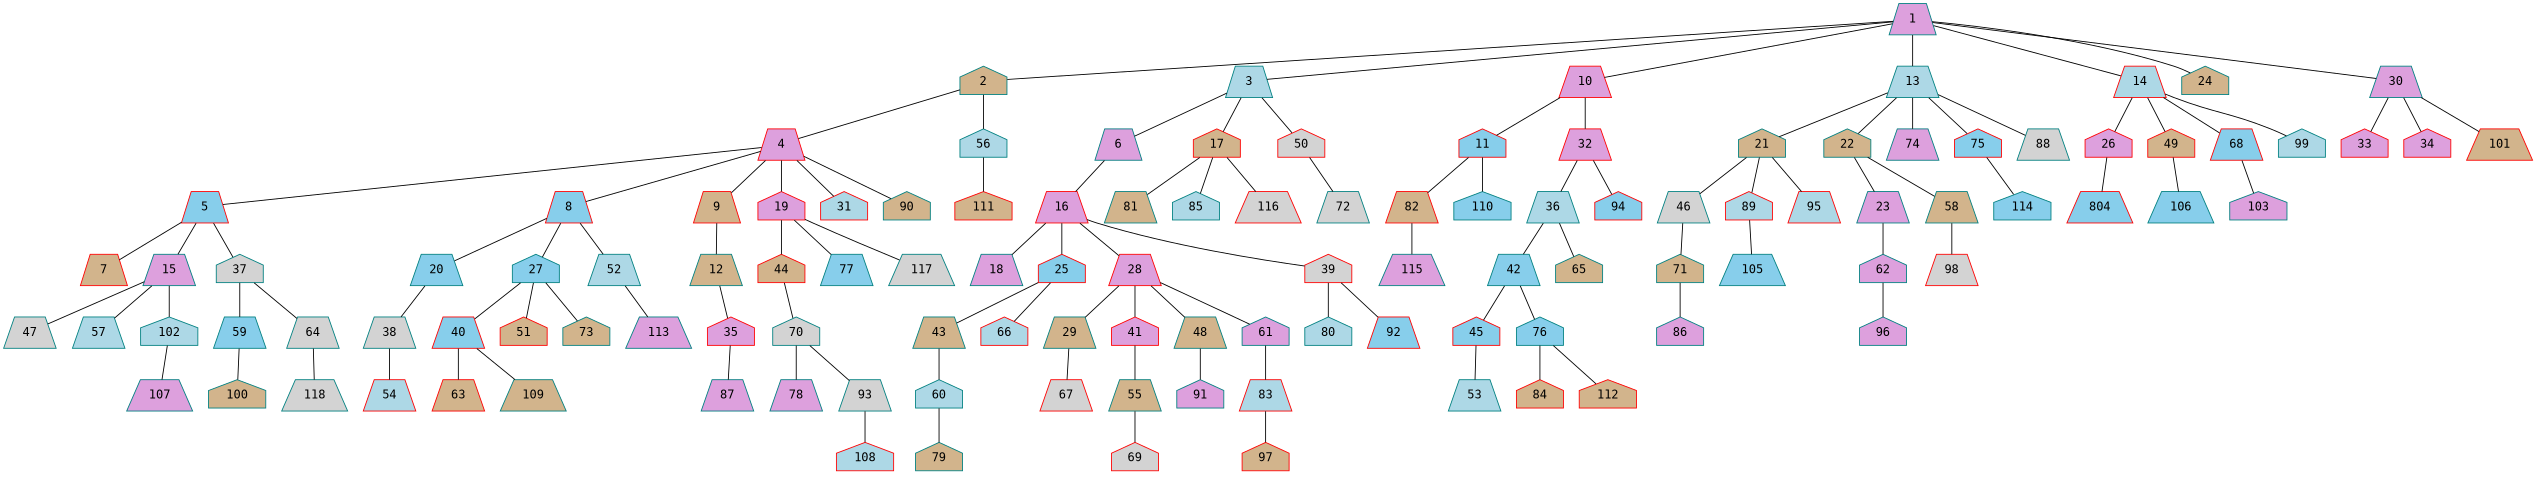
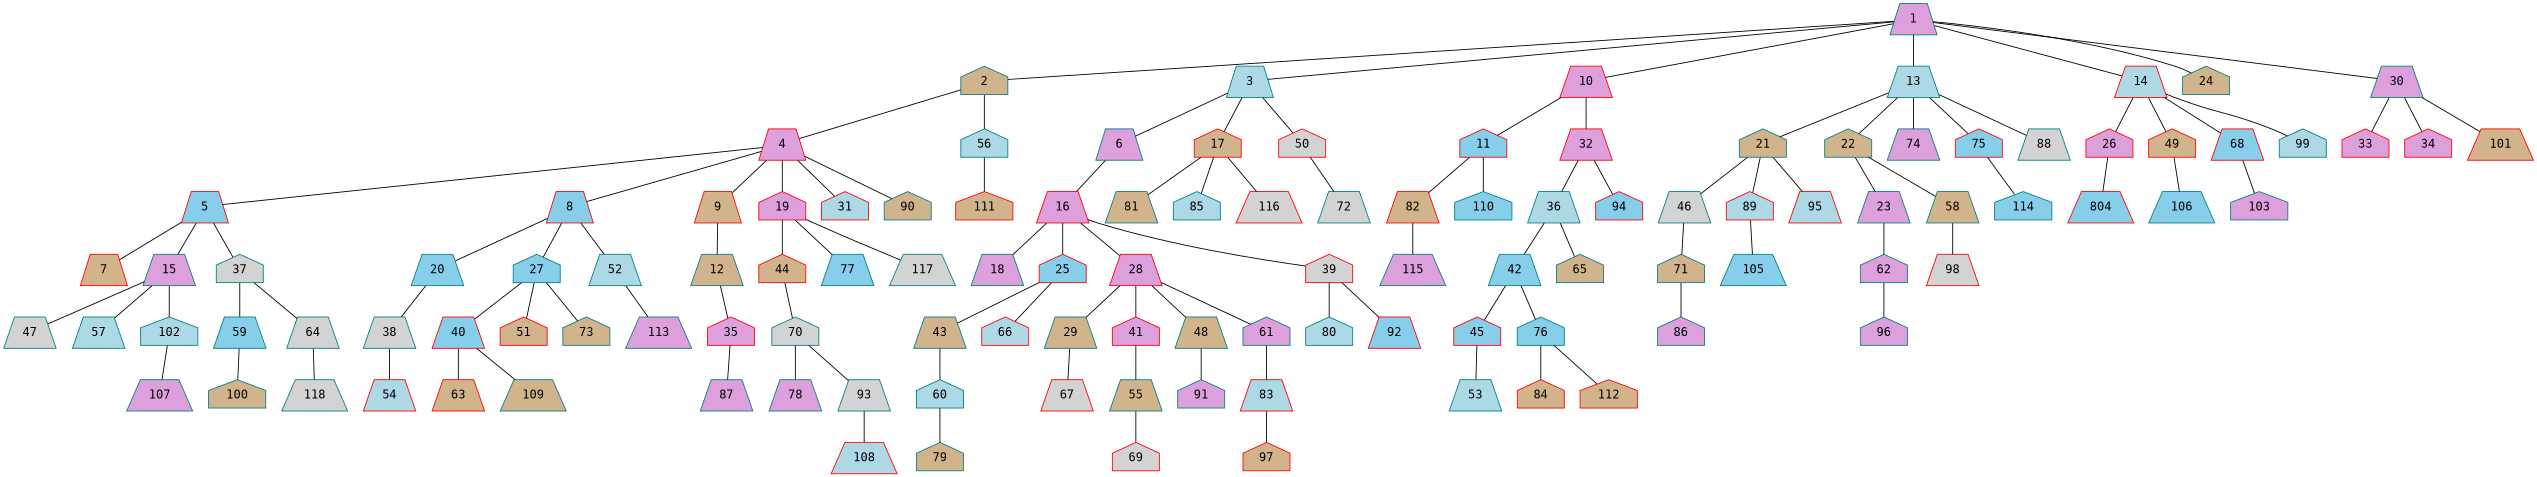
(865, 458) -> (864, 458)
